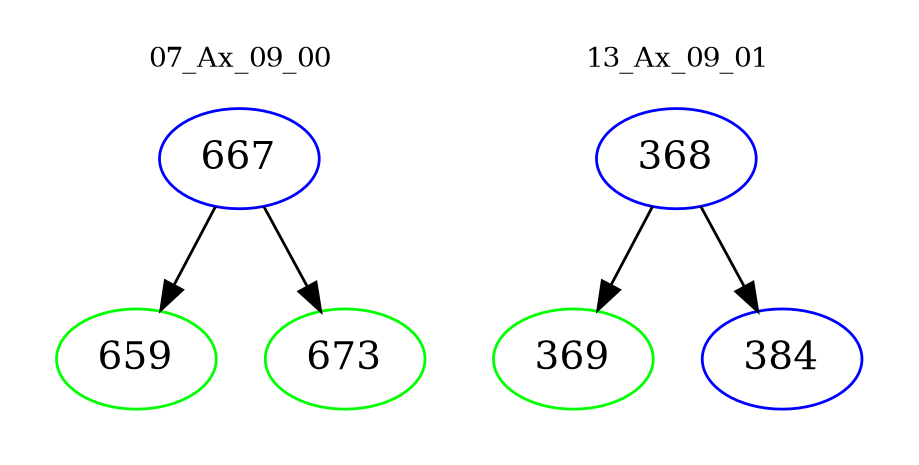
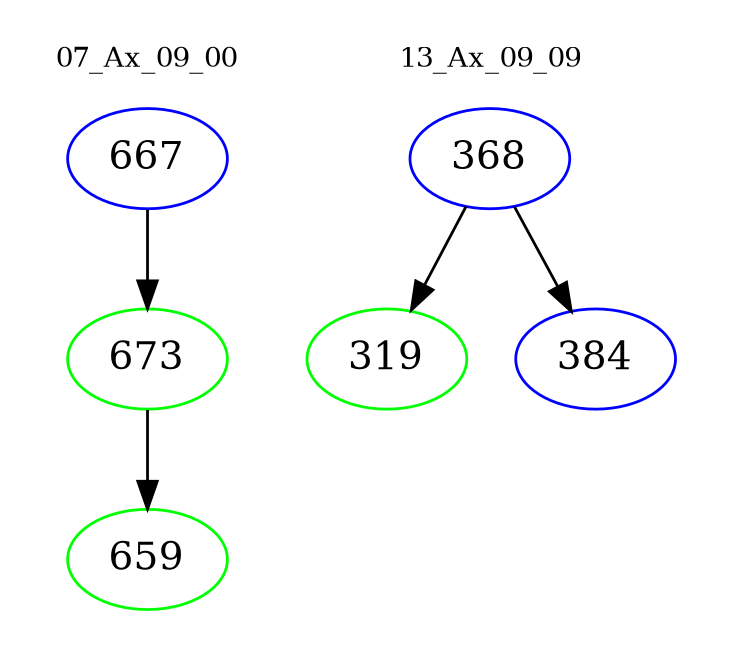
(678, 60) -> (491, 60)
(195, 246) -> (148, 446)
(573, 359) -> (387, 359)
